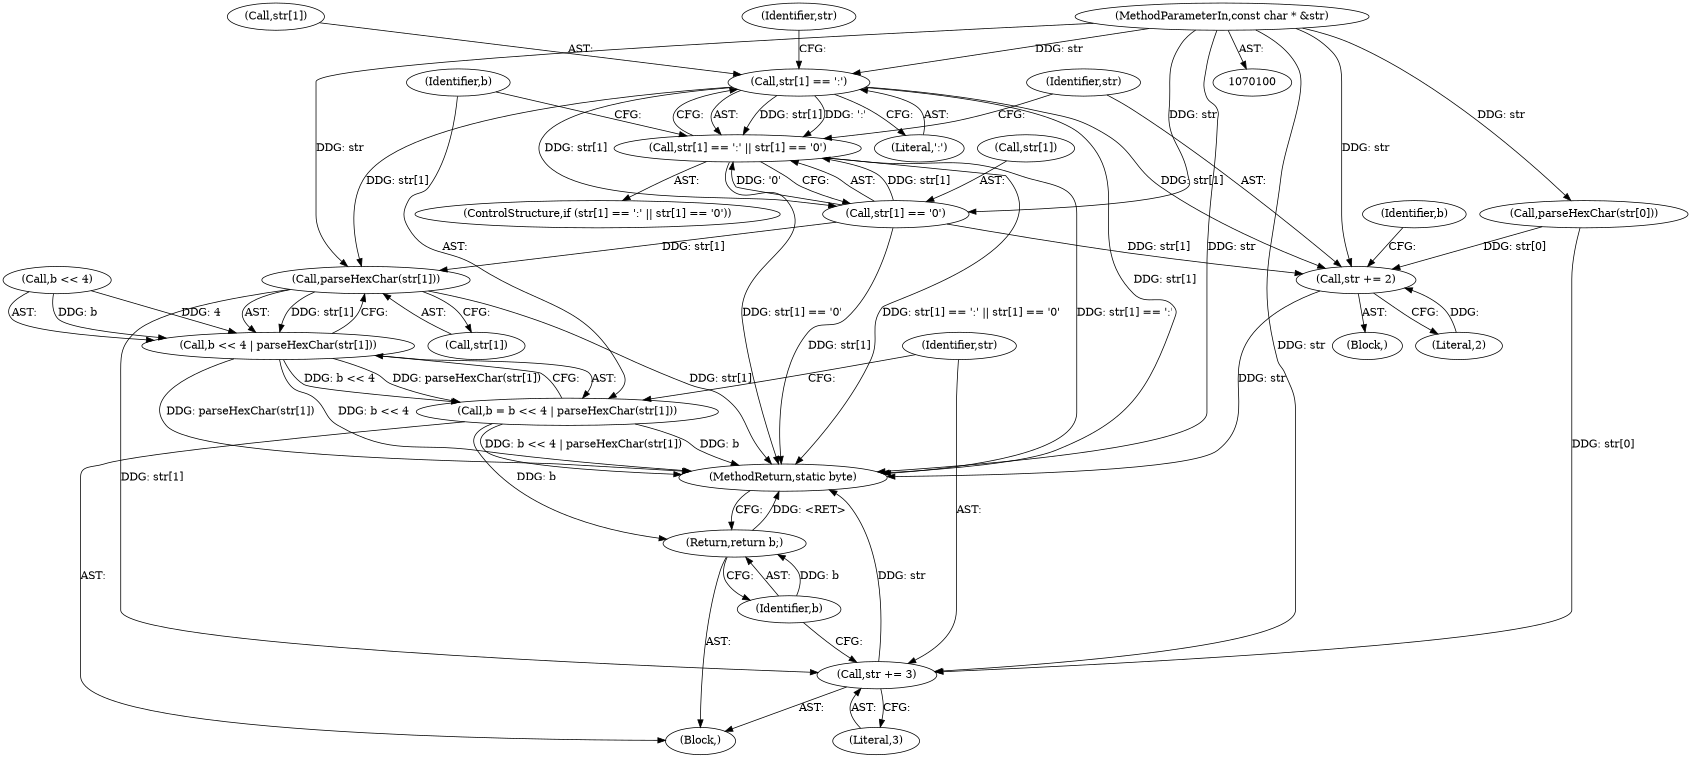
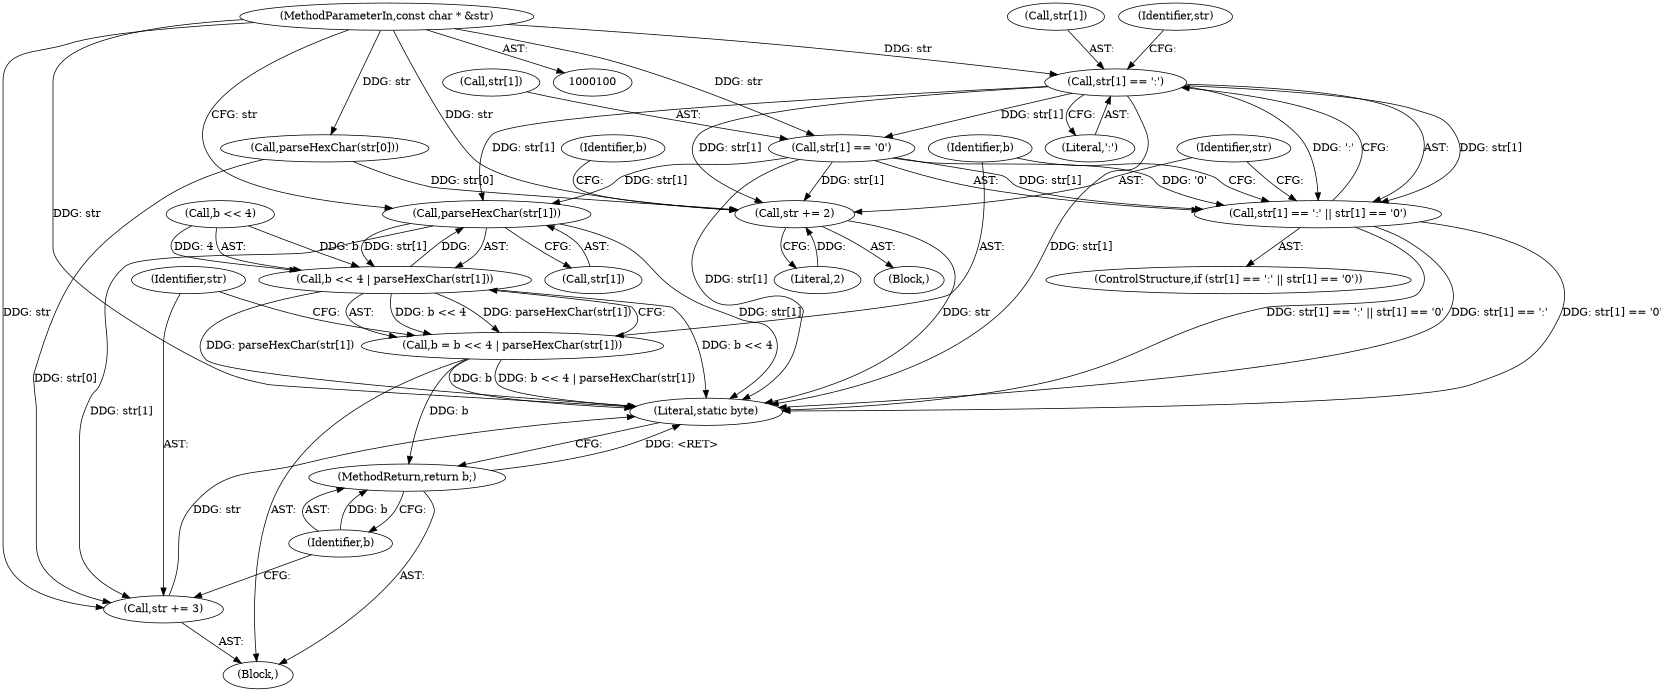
(1252, 83) -> (593, 83)
(340, 148) -> (234, 115)
(800, 186) -> none
(376, 313) -> (458, 247)
(783, 478) -> (706, 412)
(735, 543) -> (407, 478)
(876, 741) -> none
